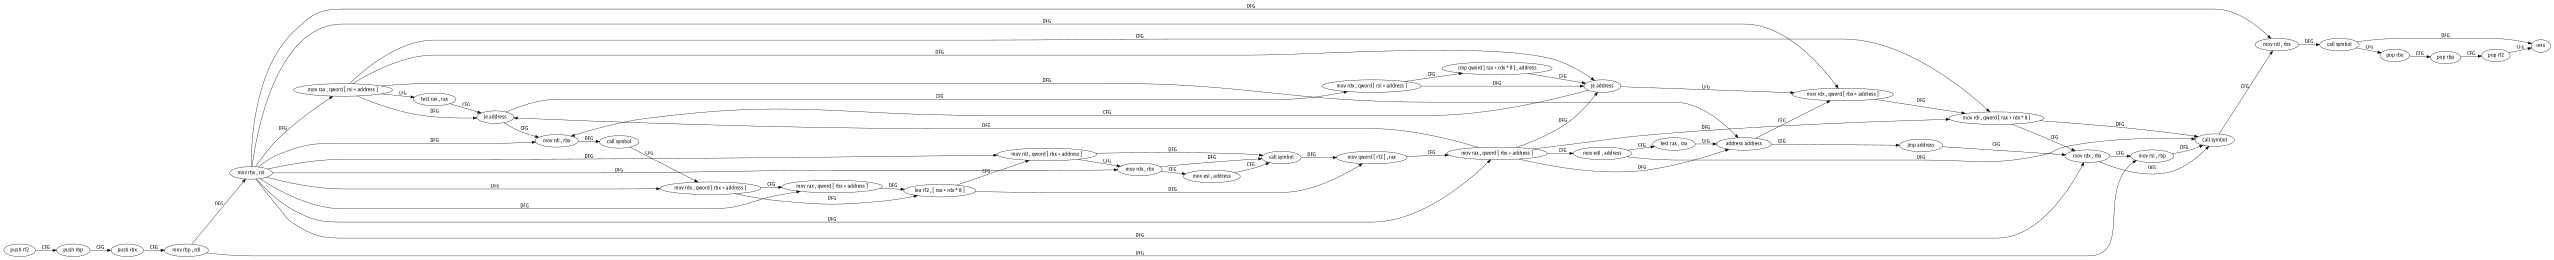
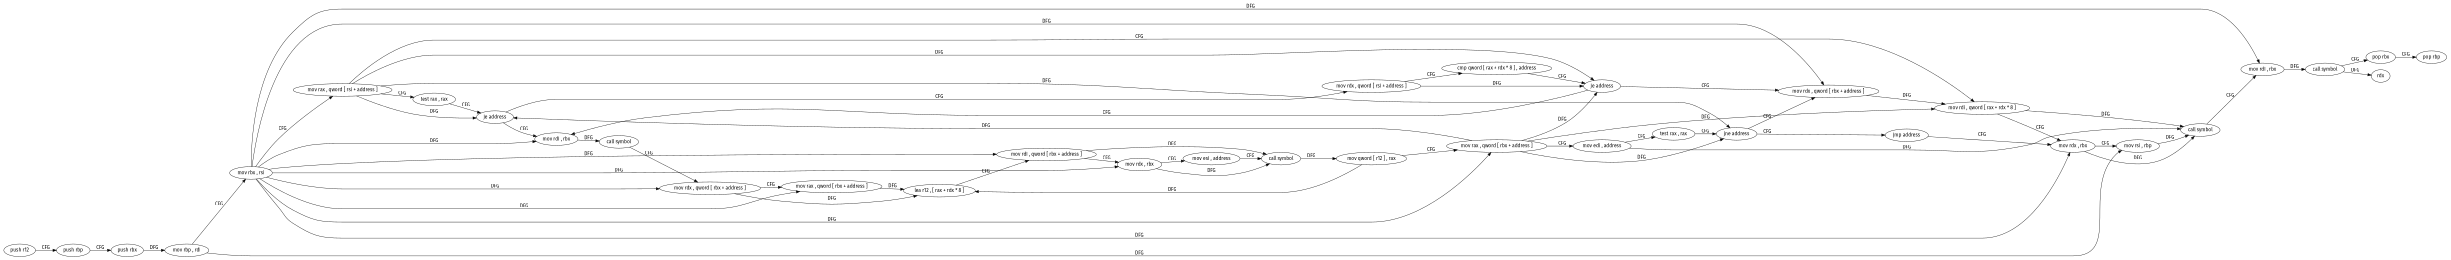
(2541, 46) -> (2381, 76)
(2496, 55) -> none
(283, 128) -> (283, 129)
(1744, 144) -> (1737, 134)
(1170, 192) -> (1173, 192)
(219, 204) -> (219, 204)
(154, 248) -> (154, 248)
